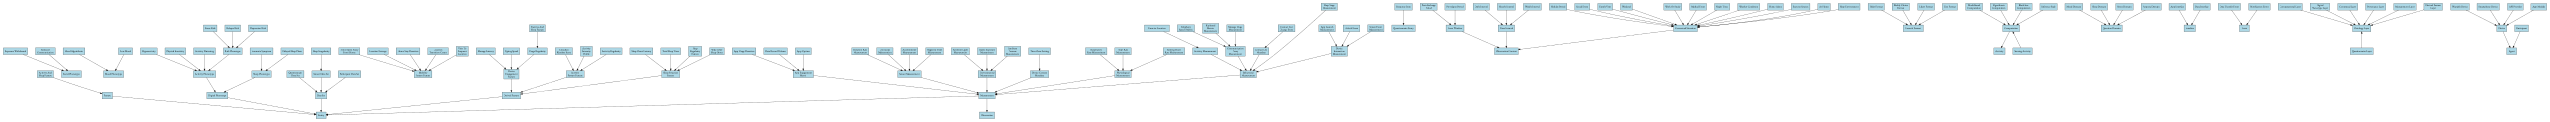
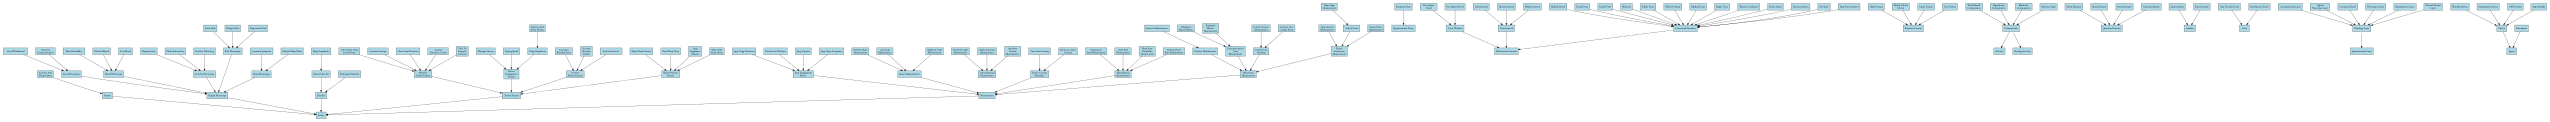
(1429, 7) -> (1429, 7)
none -> (1648, 7)
(1157, 28) -> (1157, 28)
(1235, 28) -> none
none -> (1261, 28)
(1913, 28) -> (1913, 28)
(1291, 41) -> (1340, 17)
(2017, 41) -> (2017, 40)
(2362, 41) -> (2362, 40)
(15, 51) -> (15, 51)
(74, 51) -> (74, 51)
none -> (102, 51)
(611, 51) -> (611, 51)
none -> (832, 51)
(909, 51) -> none
none -> (1068, 51)
none -> (1147, 51)
(219, 62) -> (225, 73)
(295, 74) -> none
(987, 84) -> none
none -> (143, 85)
none -> (164, 85)
none -> (466, 85)
(987, 115) -> none
